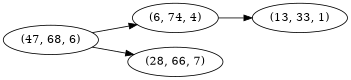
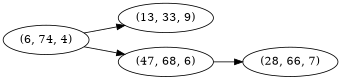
(300, 18) -> (166, 18)
(111, 29) -> (100, 50)
